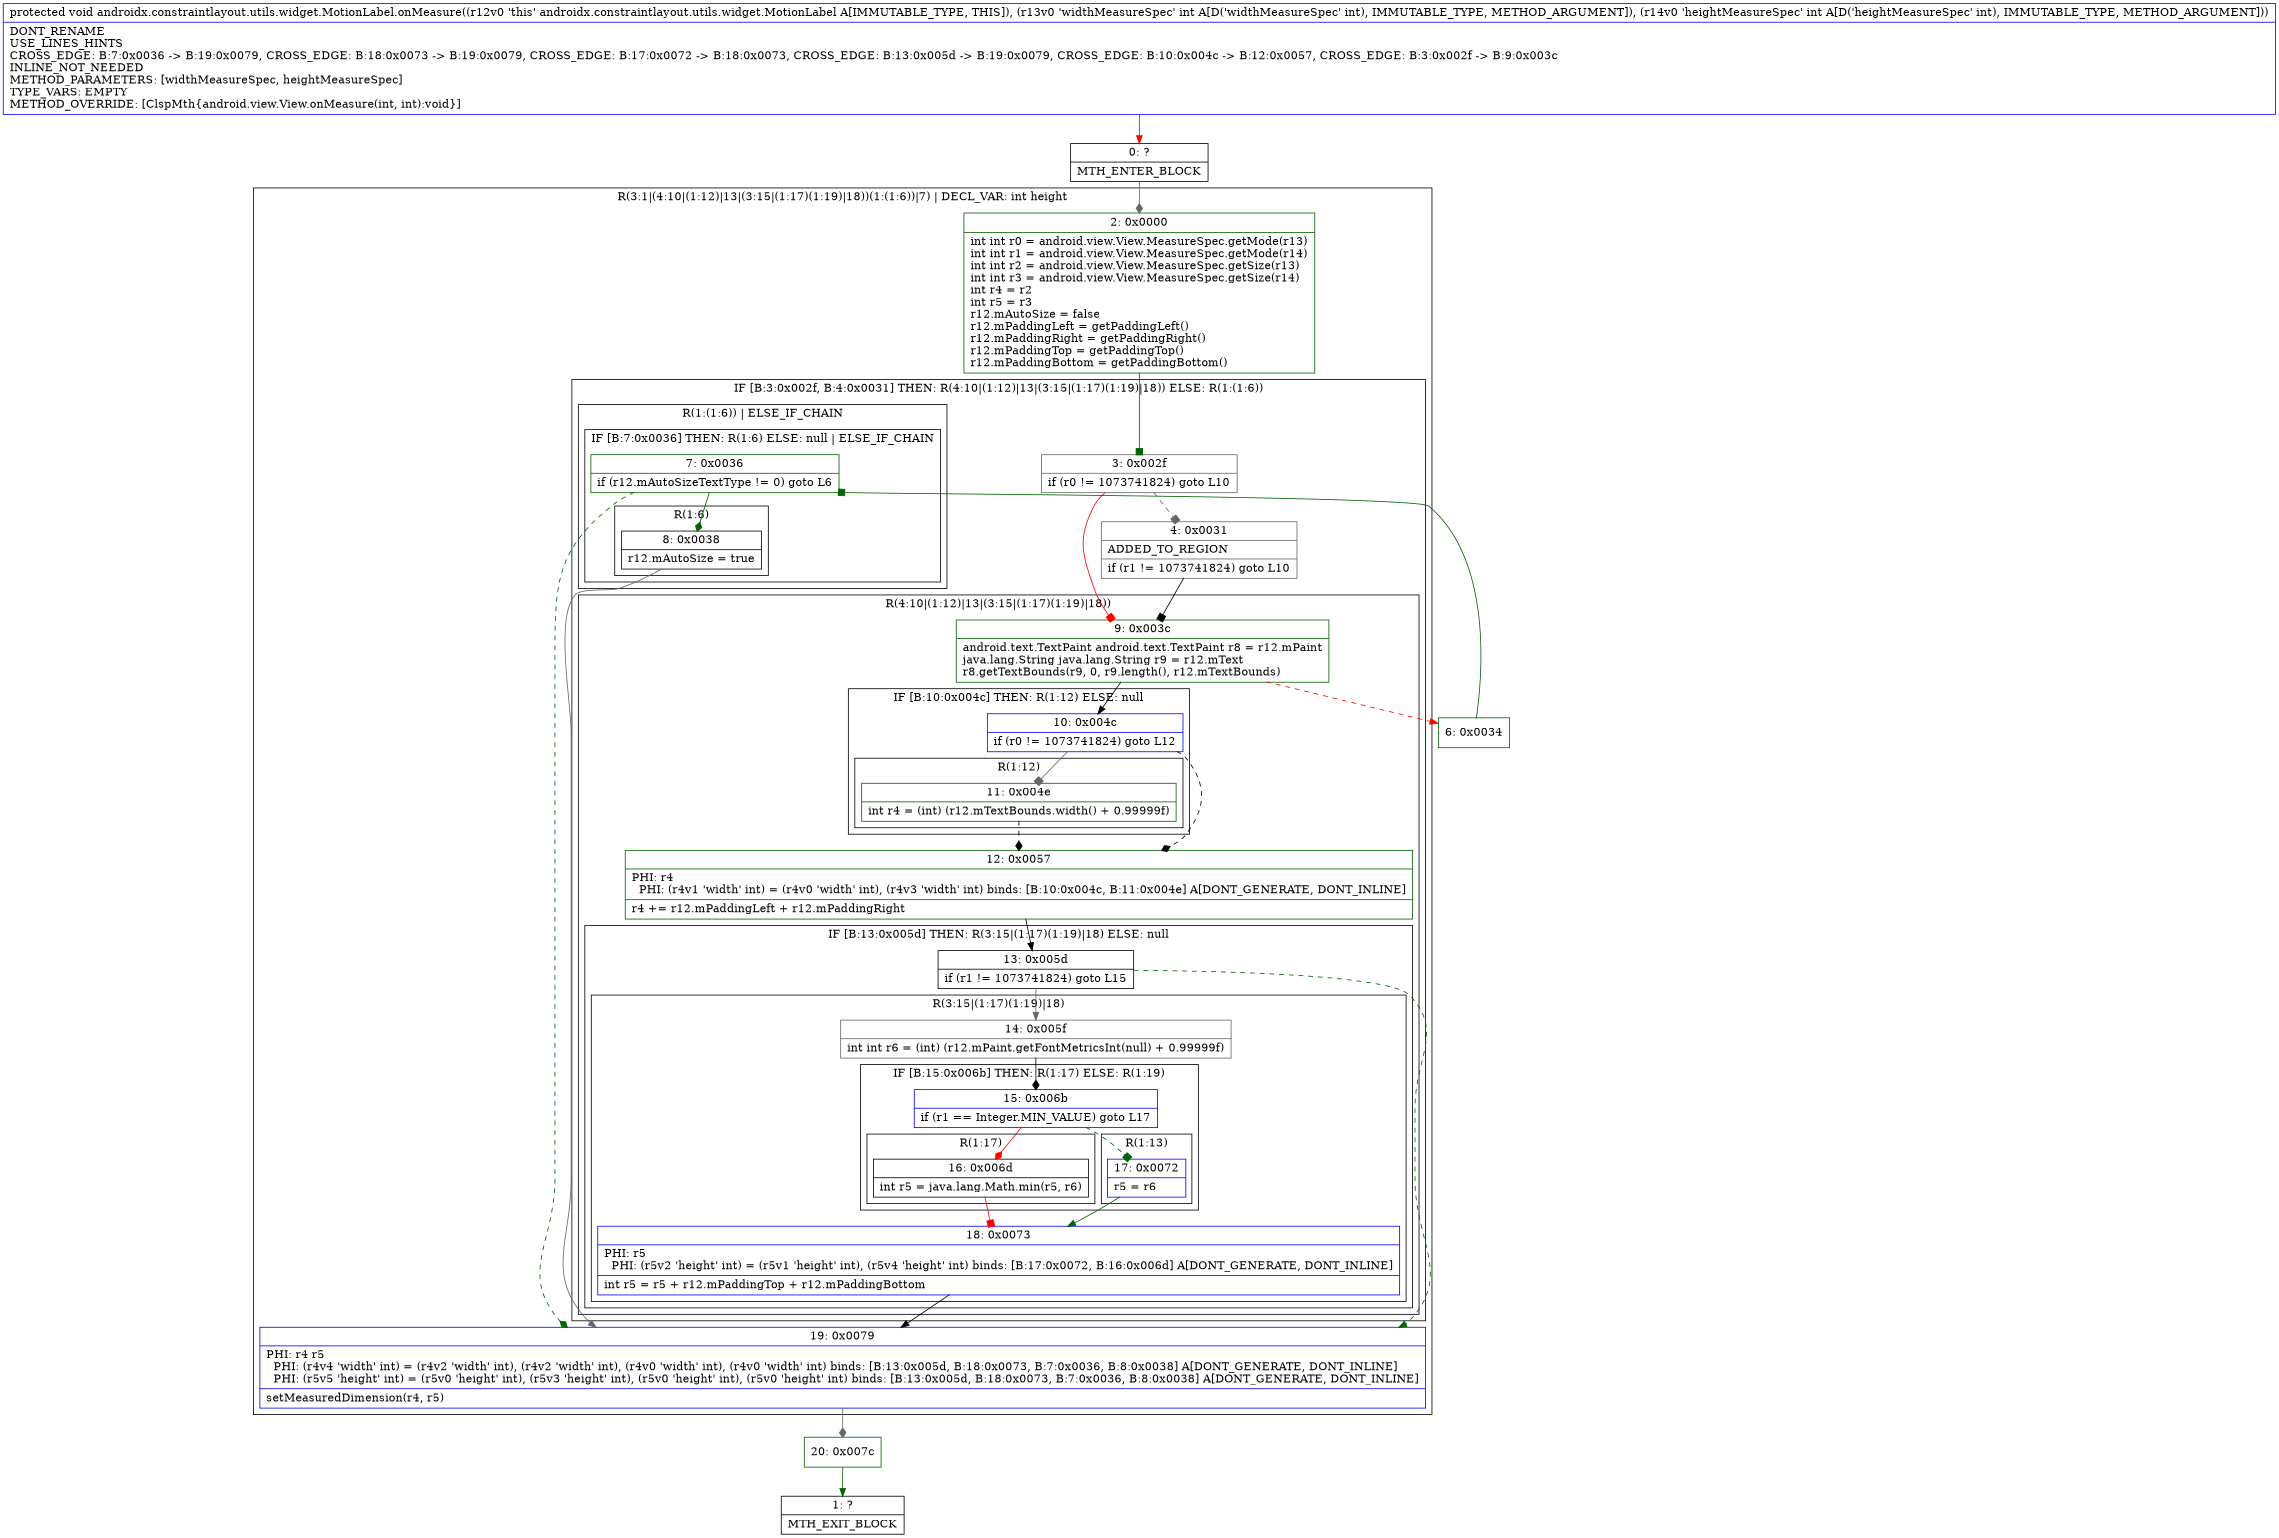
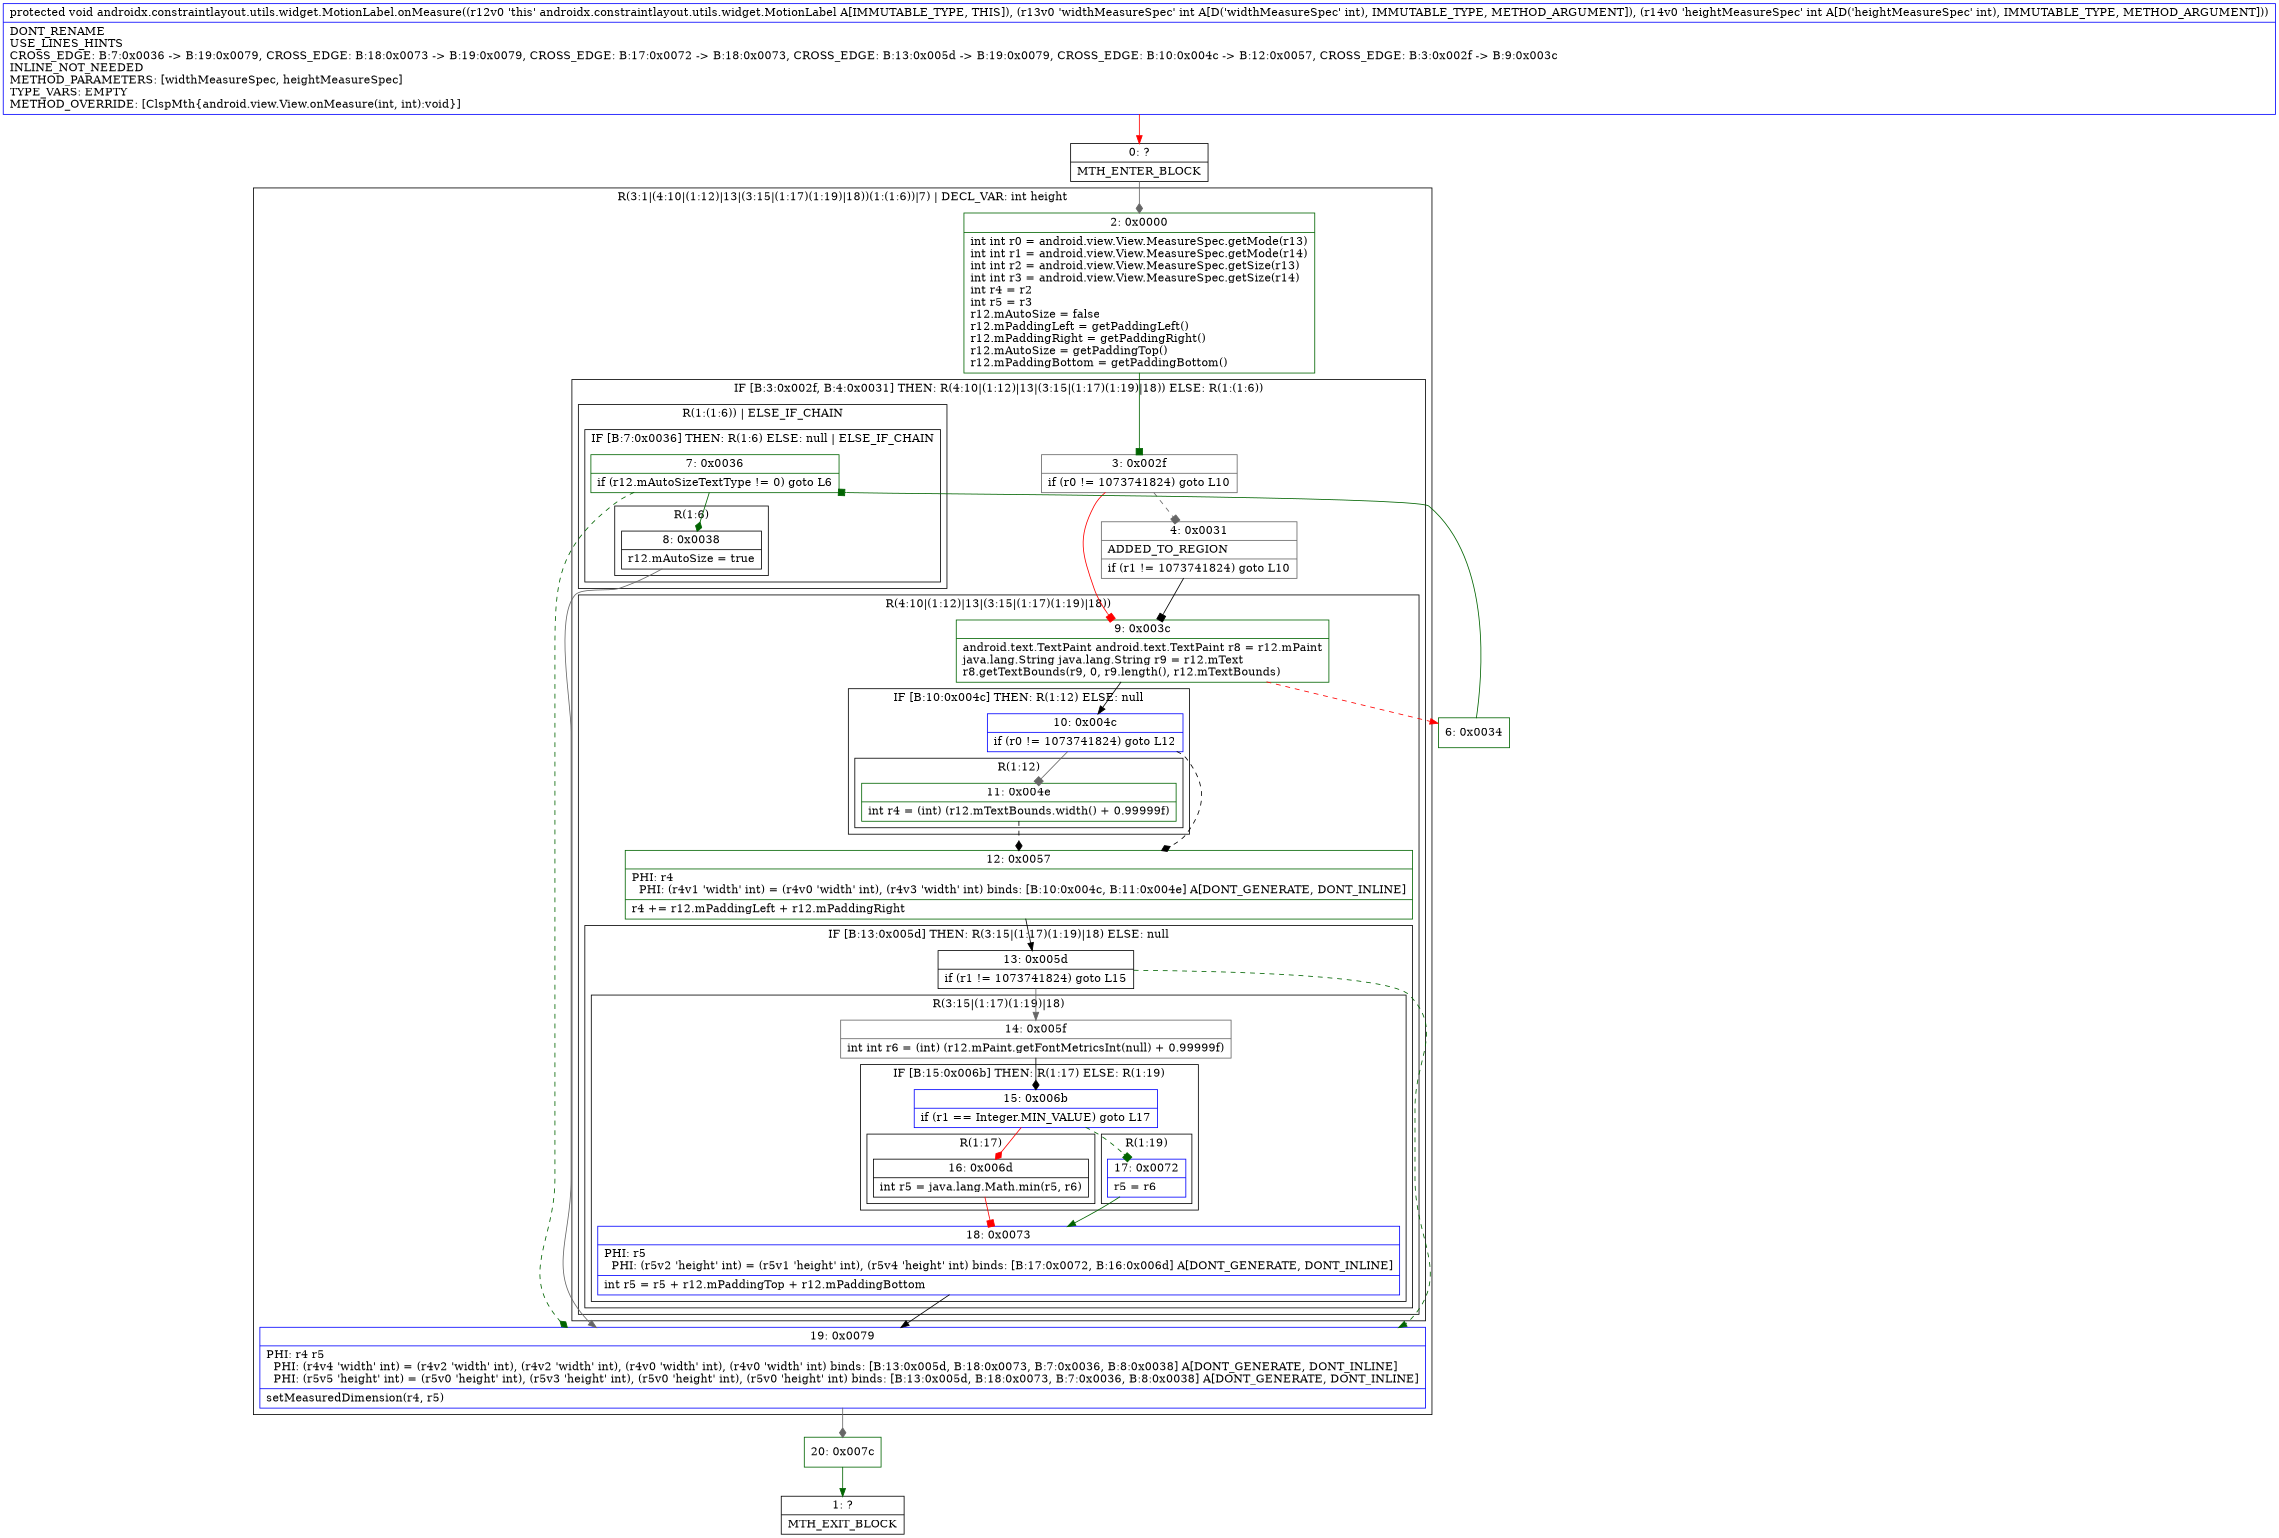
(1078, 351) -> (1069, 351)
(1147, 1143) -> (1147, 1143)
